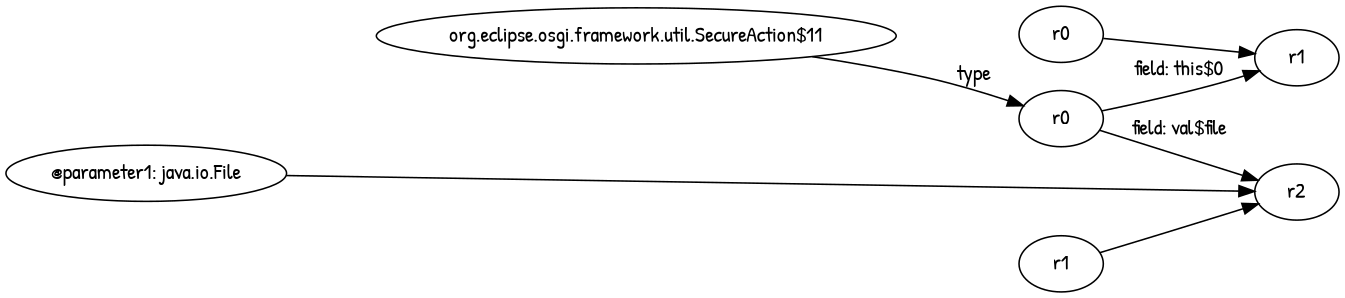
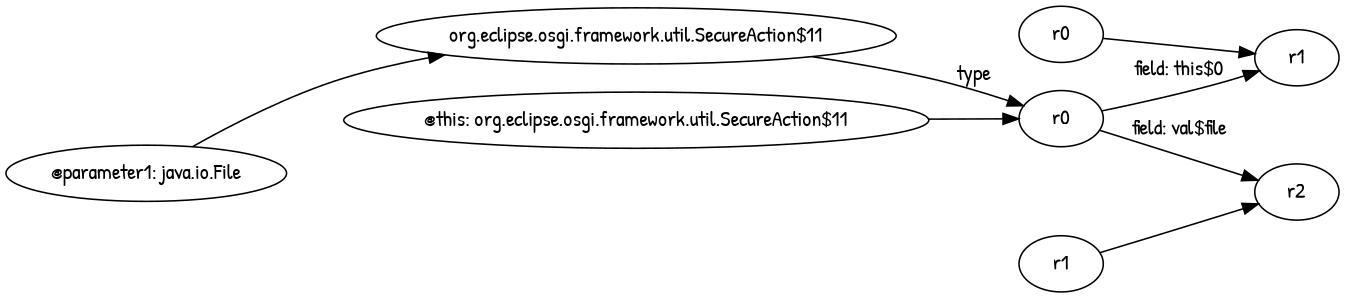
none -> (636, 120)
(763, 183) -> (307, 91)
